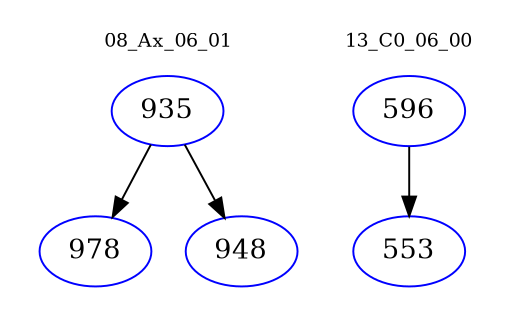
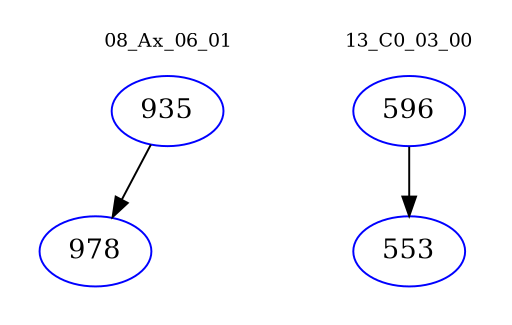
(409, 42) -> (409, 42)
(242, 251) -> none
